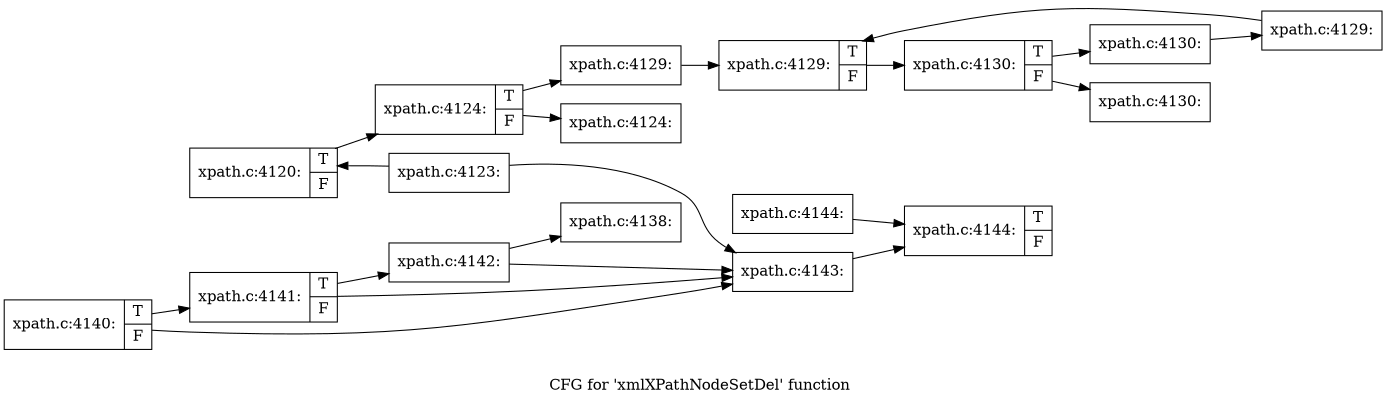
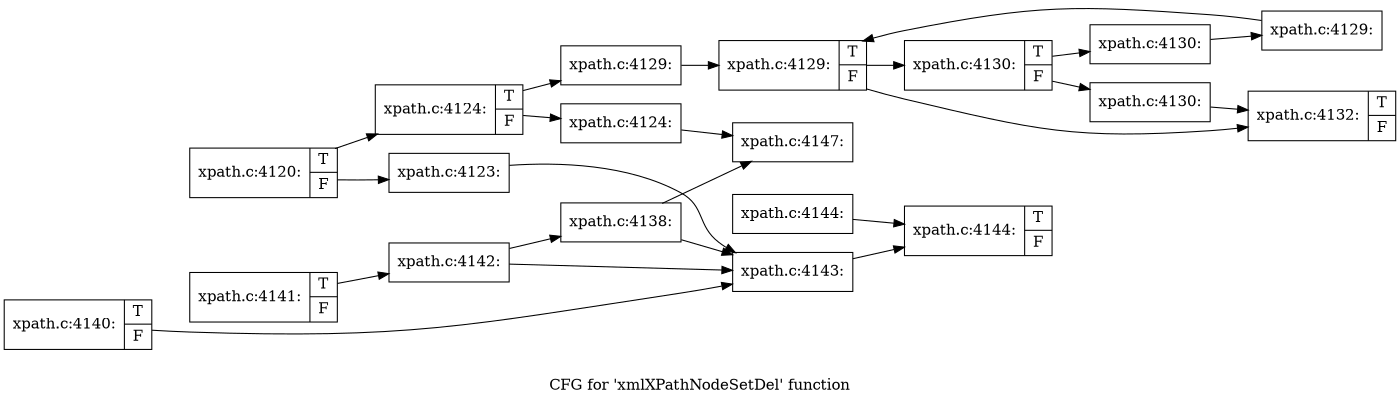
none -> (1322, 116)
none -> (793, 142)
(369, 166) -> (358, 180)
(530, 291) -> (702, 246)
(165, 312) -> none
